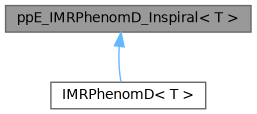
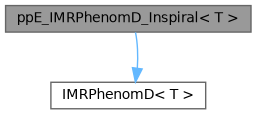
(119, 64) -> (138, 50)
